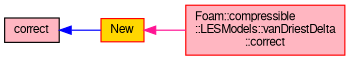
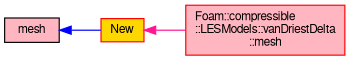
(32, 30) -> (32, 30)
(265, 30) -> (265, 30)
